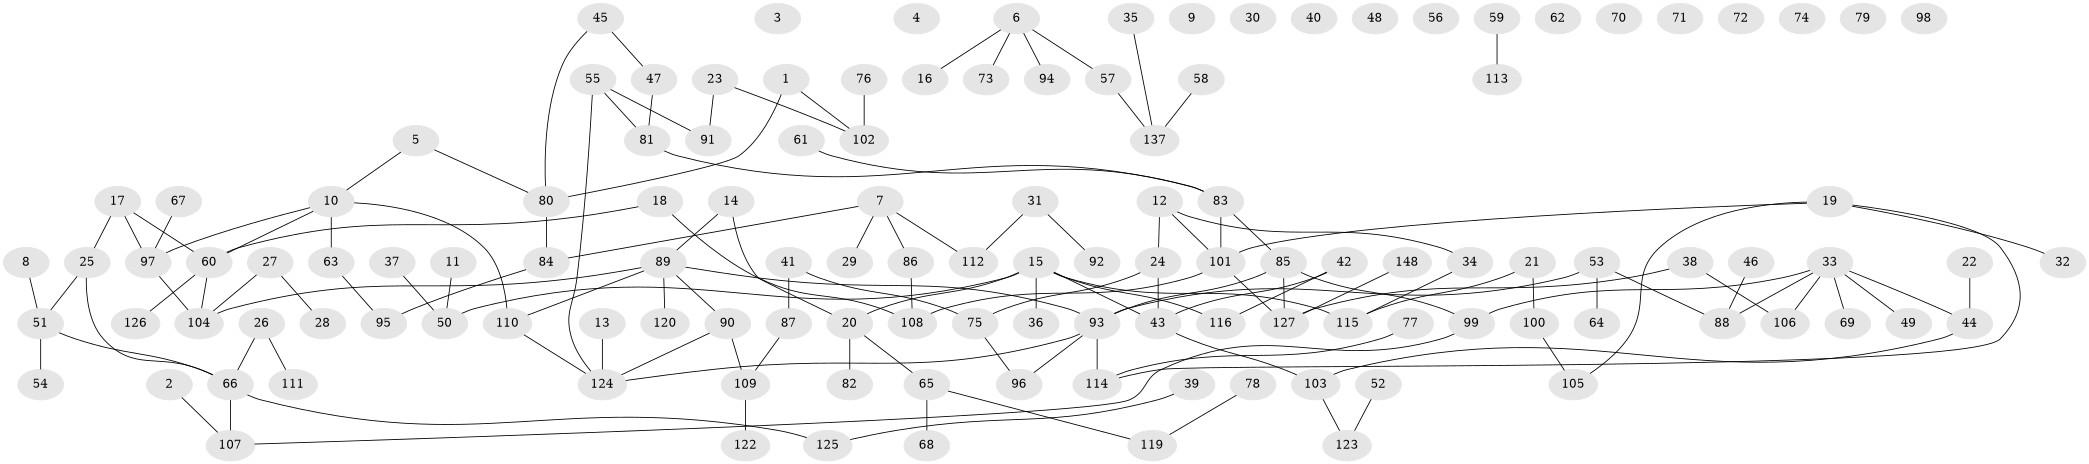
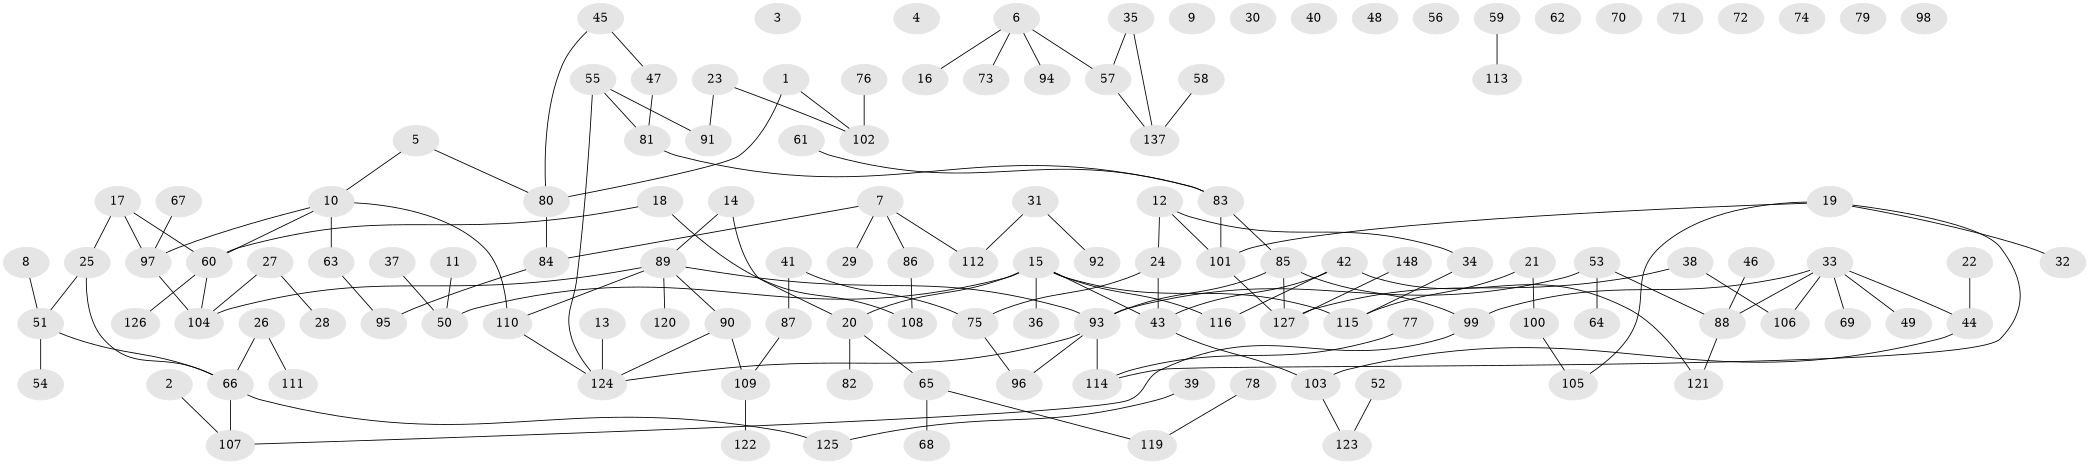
none -> (1120, 49)
(1067, 293) -> none
none -> (1699, 385)
